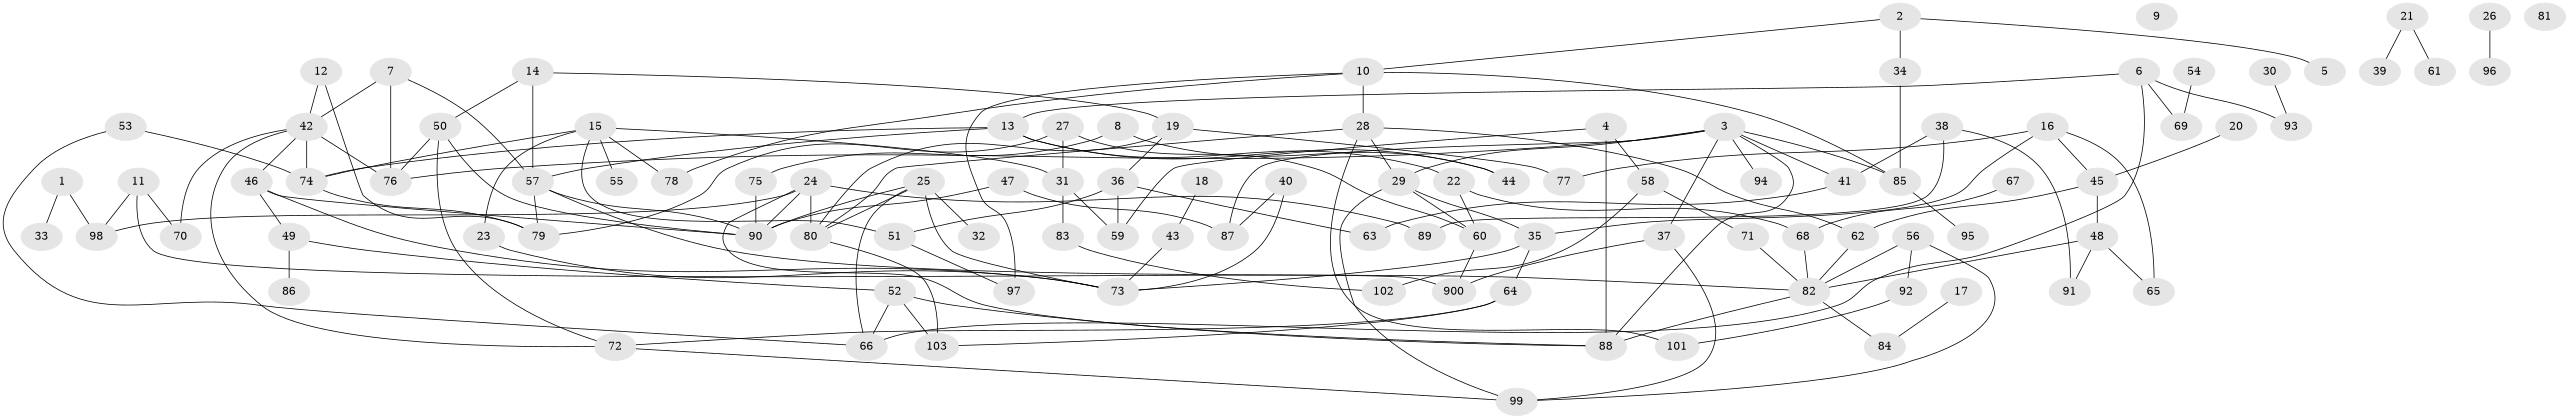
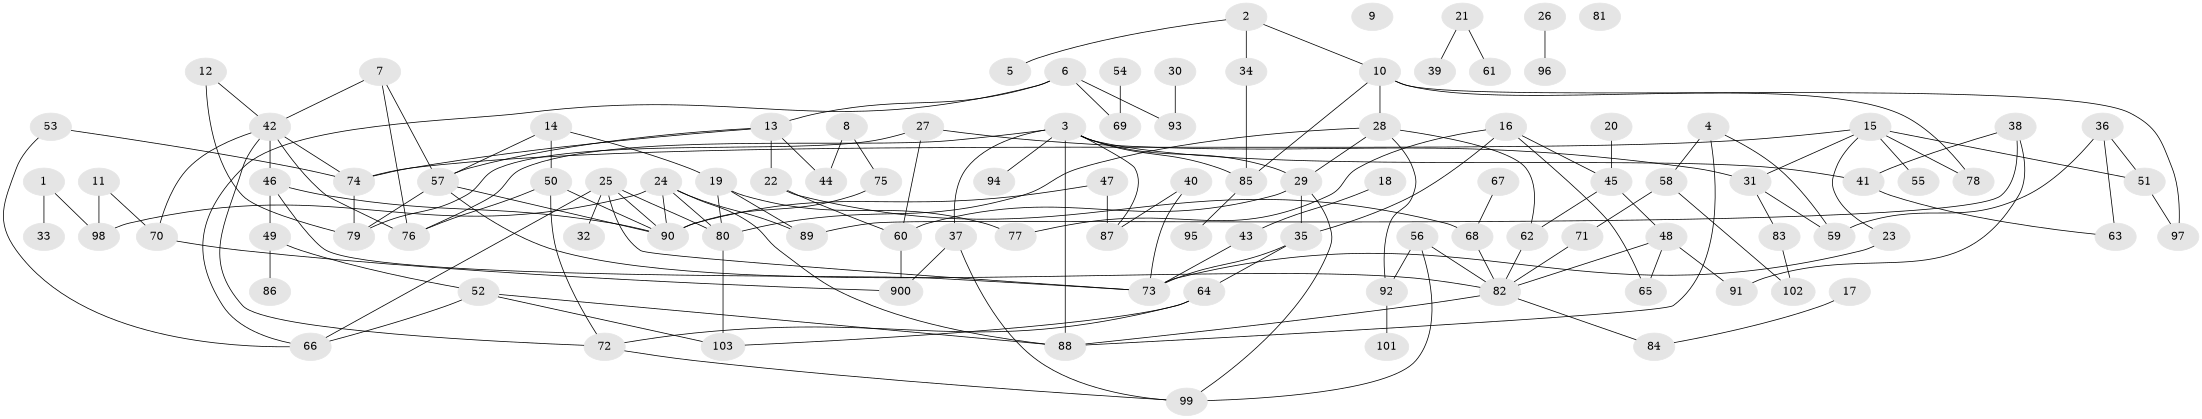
(1146, 154) -> (754, 205)
(933, 276) -> (615, 279)
(1405, 325) -> (1405, 207)
